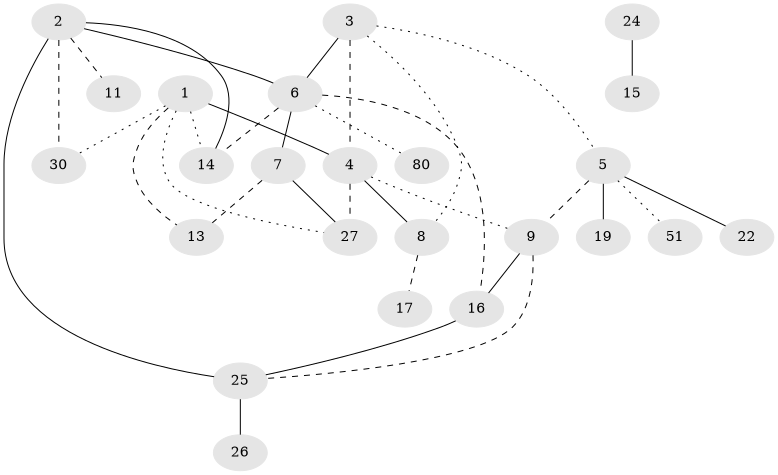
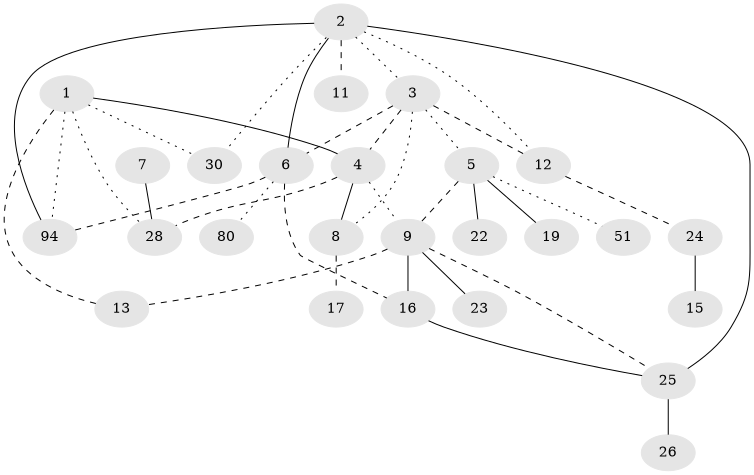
(323, 58) -> (350, 130)
none -> (377, 58)
(59, 94) -> (275, 92)
(287, 129) -> none
(206, 166) -> (50, 237)
none -> (544, 166)
(237, 202) -> (269, 283)
(350, 237) -> (155, 237)
none -> (480, 309)
